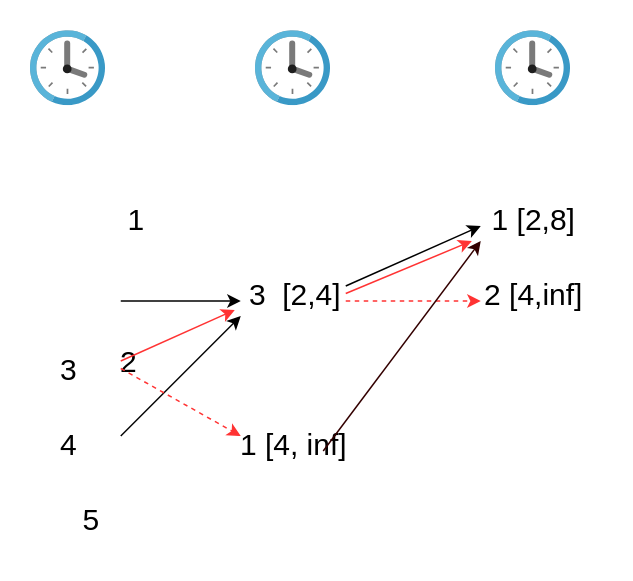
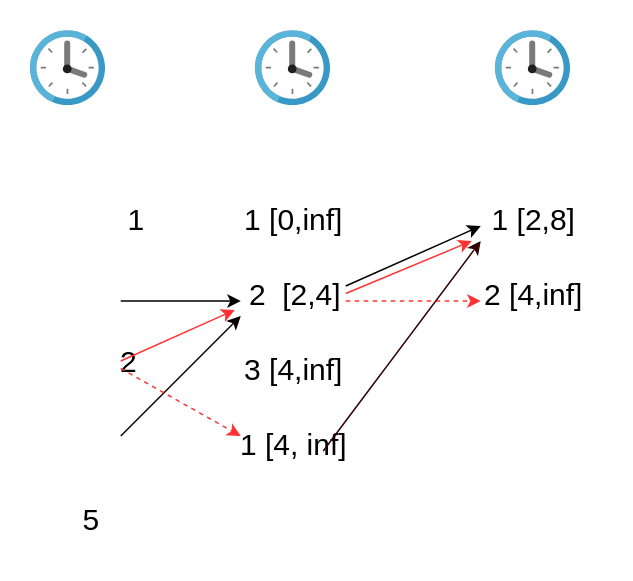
none -> (293, 218)
(296, 293) -> (296, 293)
(68, 368) -> none
none -> (293, 368)
(68, 443) -> none
